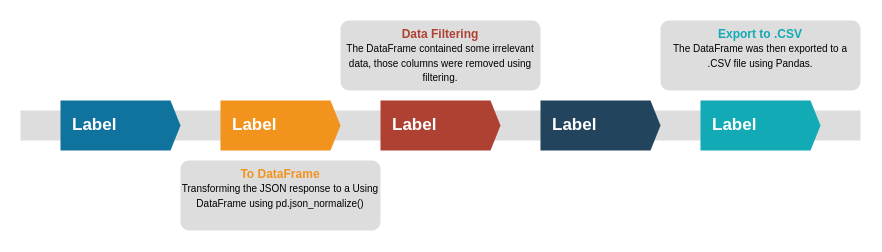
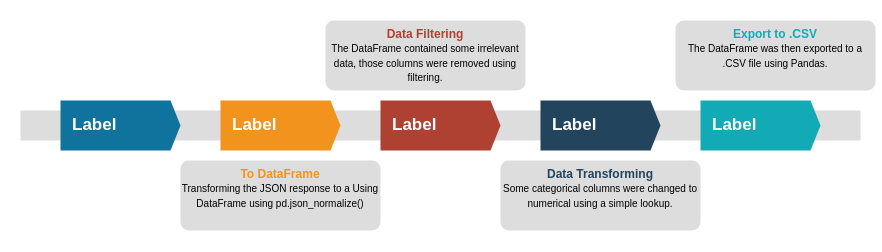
(441, 56) -> (426, 56)
(761, 56) -> (776, 56)
none -> (601, 196)
